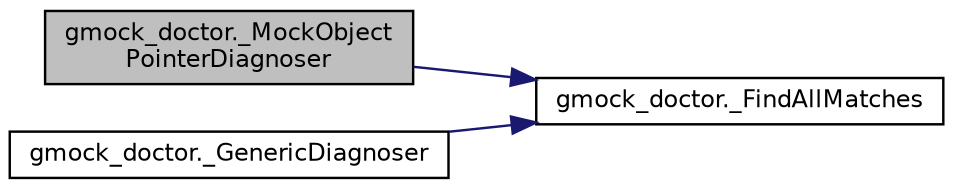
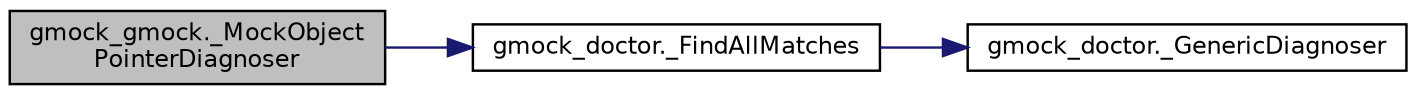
(229, 48) -> (197, 48)
(480, 128) -> (912, 48)
